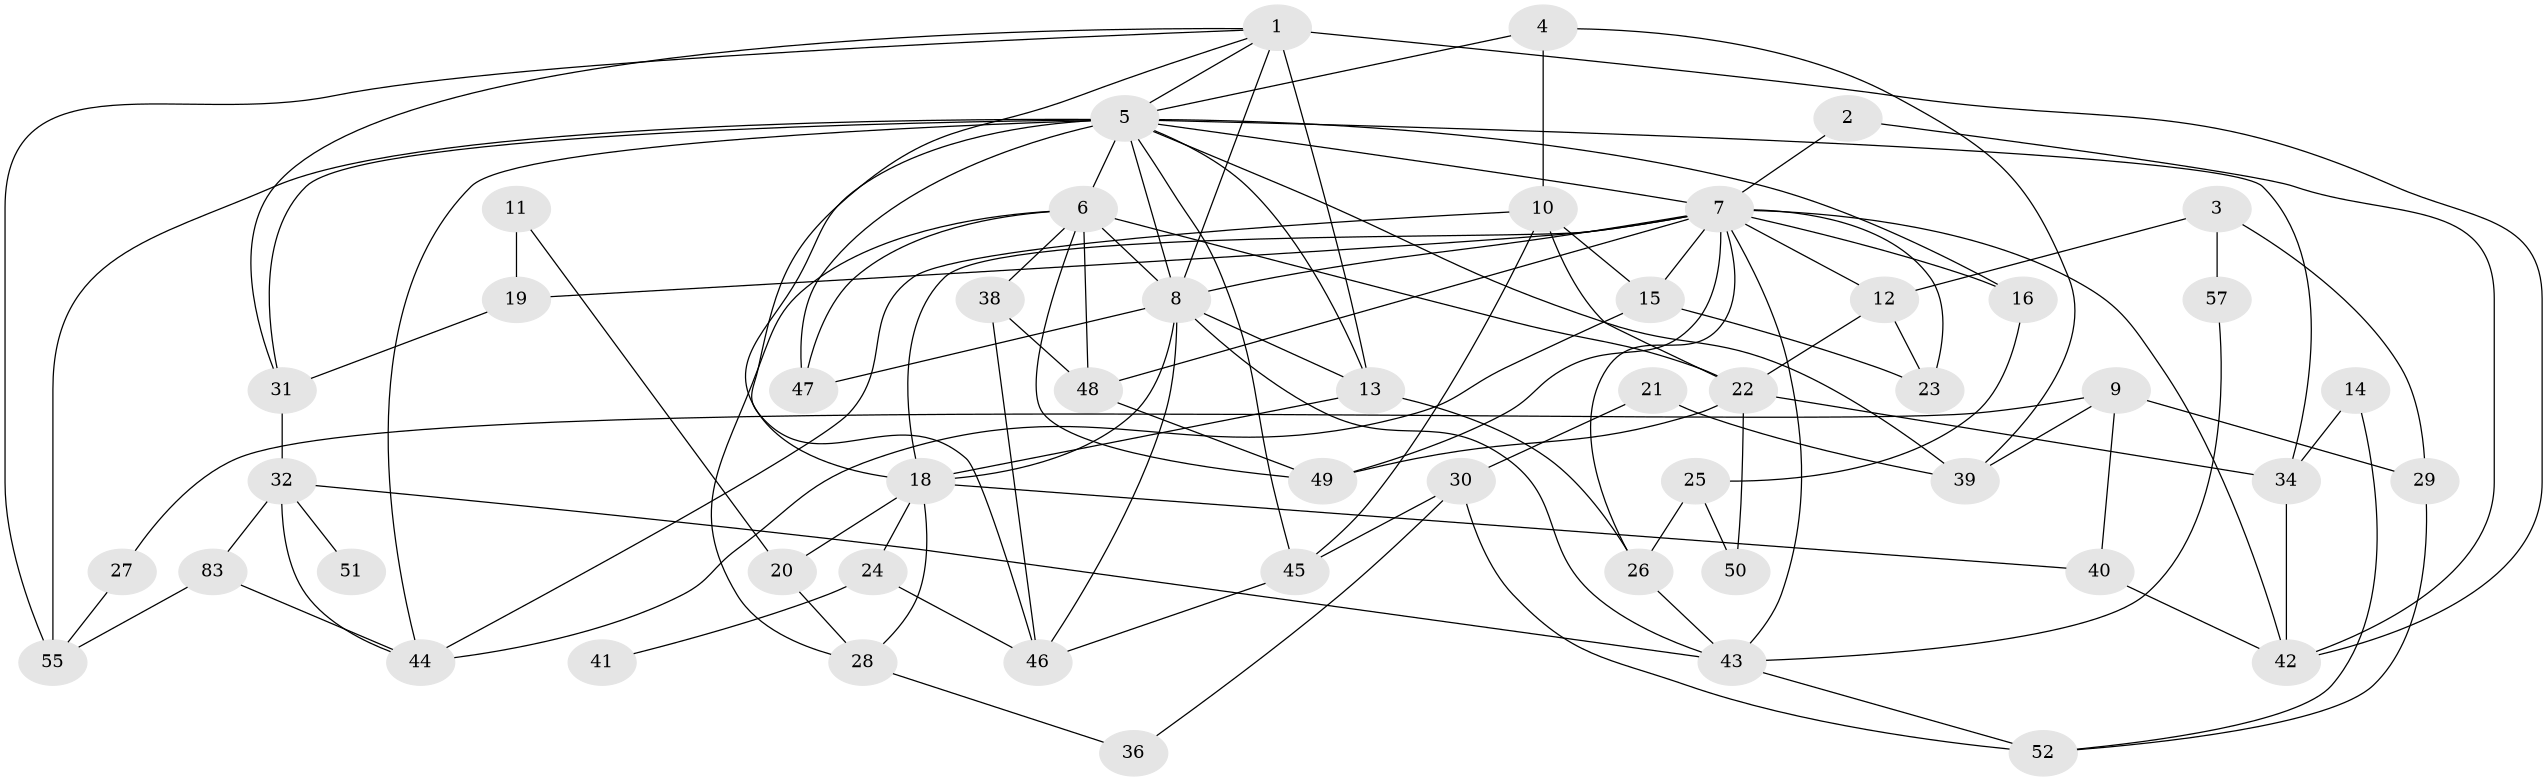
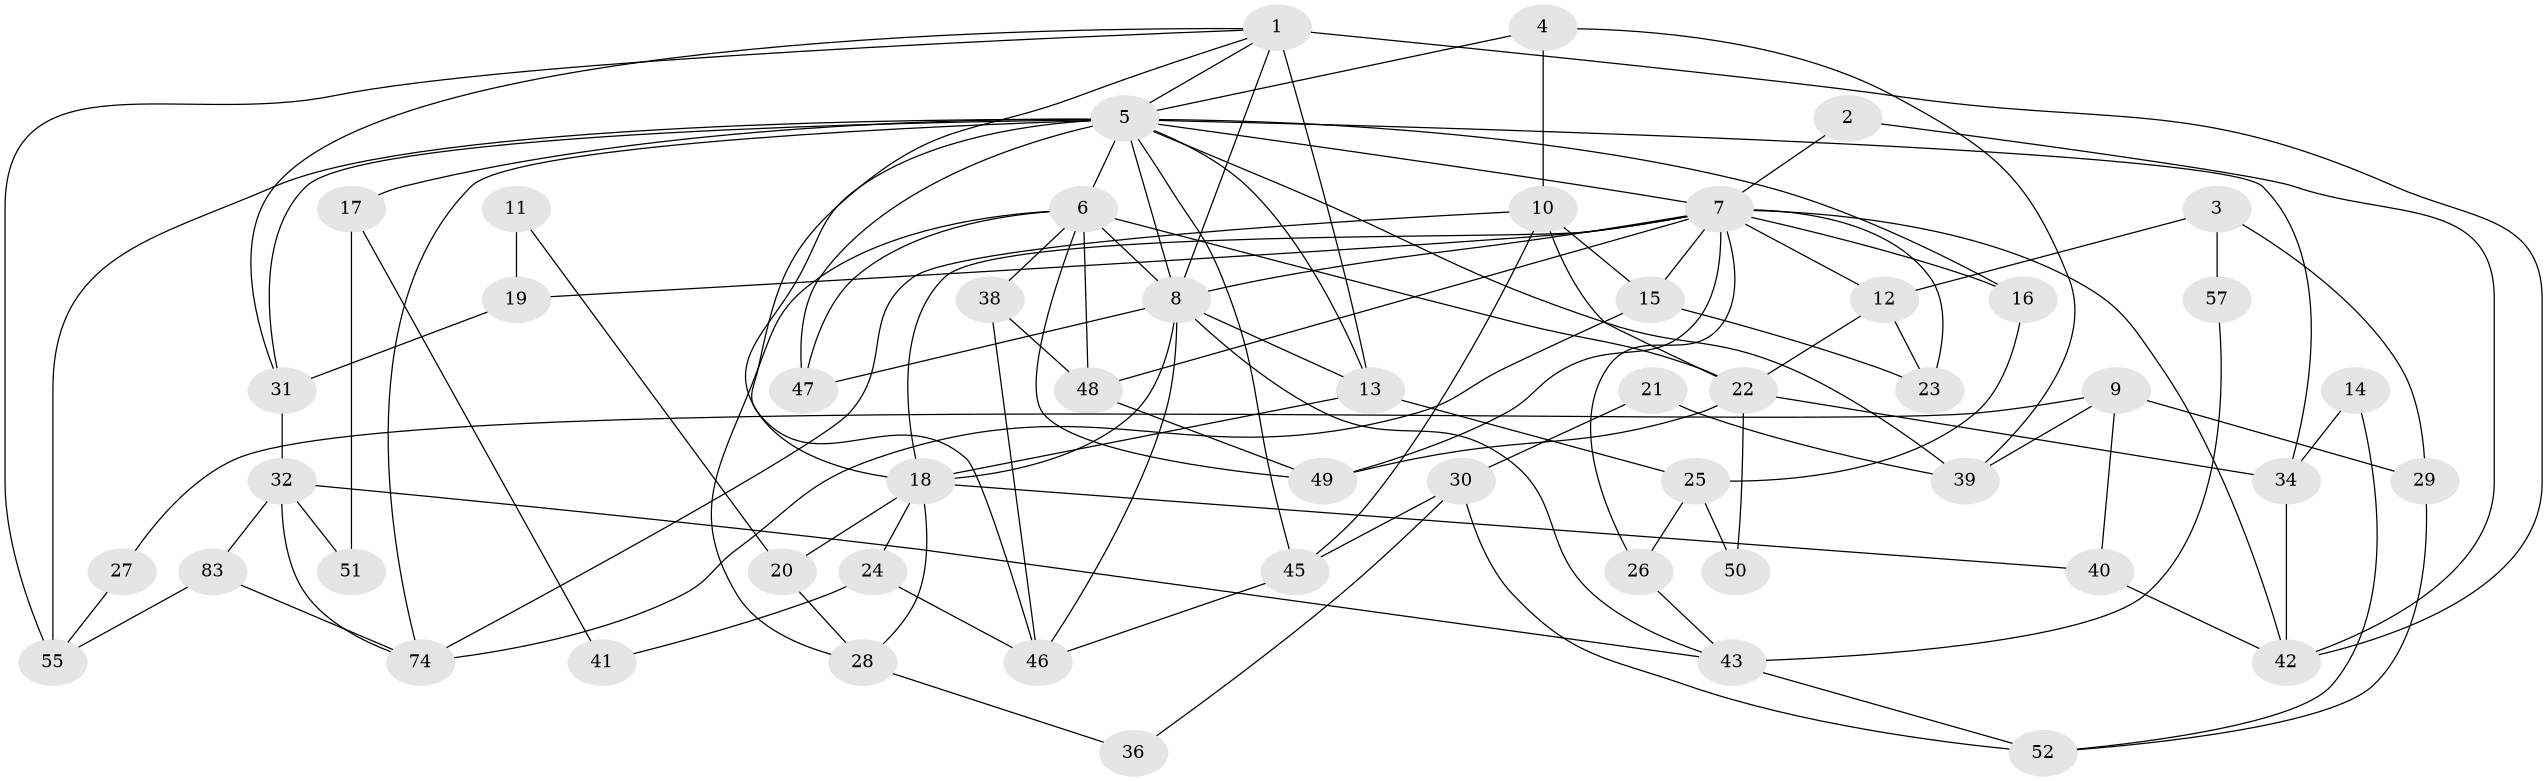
none -> (351, 209)
(1798, 425) -> none
(1545, 456) -> (1527, 434)
(421, 663) -> (421, 663)
